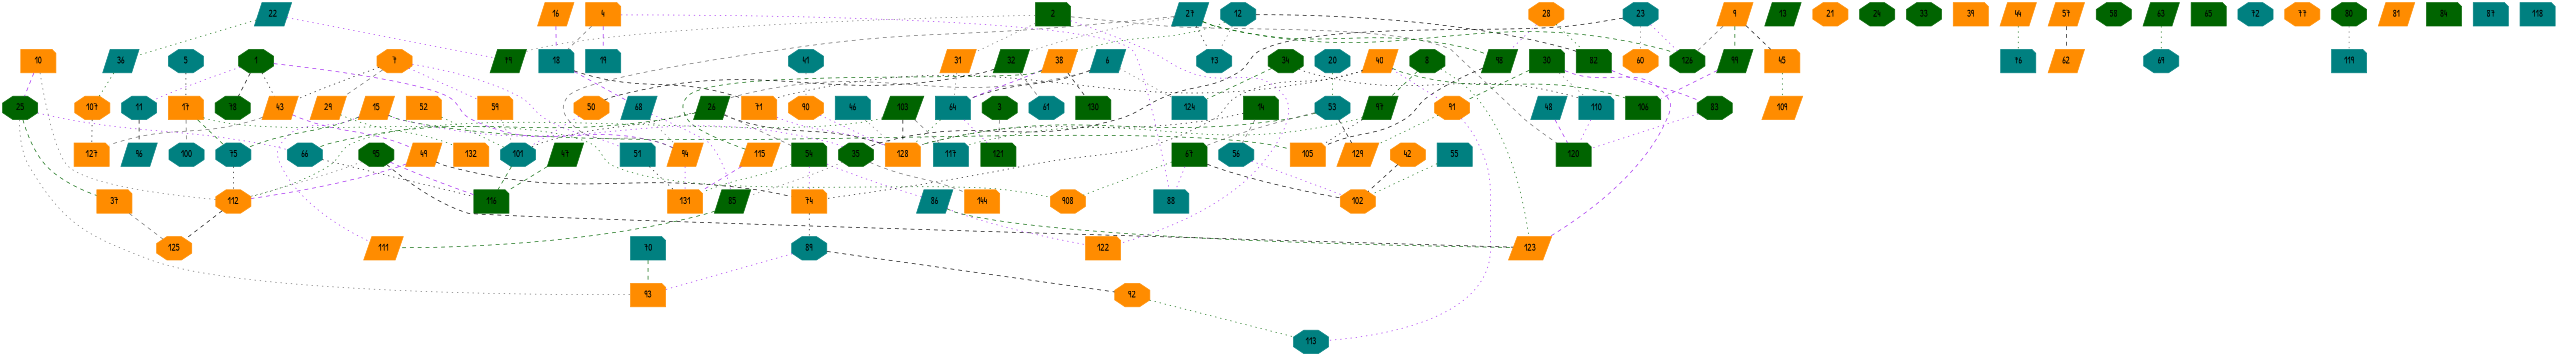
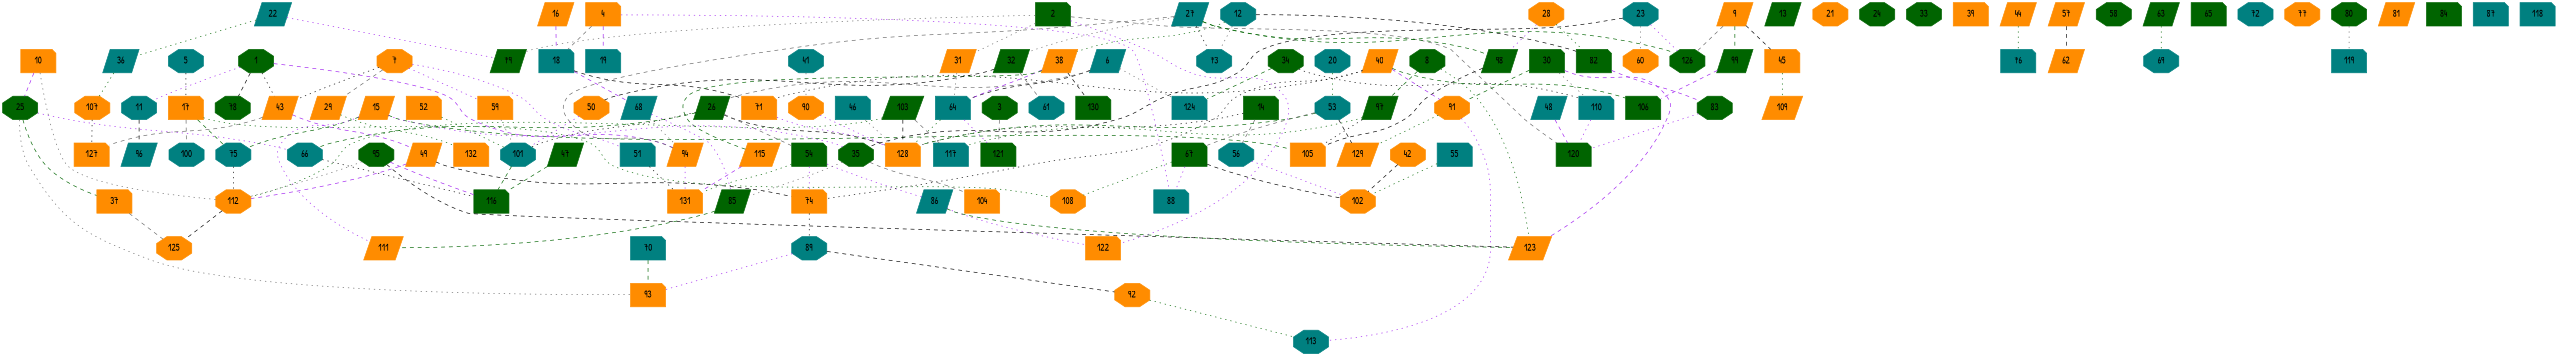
(1424, 90) -> (1424, 90)
(982, 201) -> (982, 201)
(1068, 201) -> (1068, 201)
